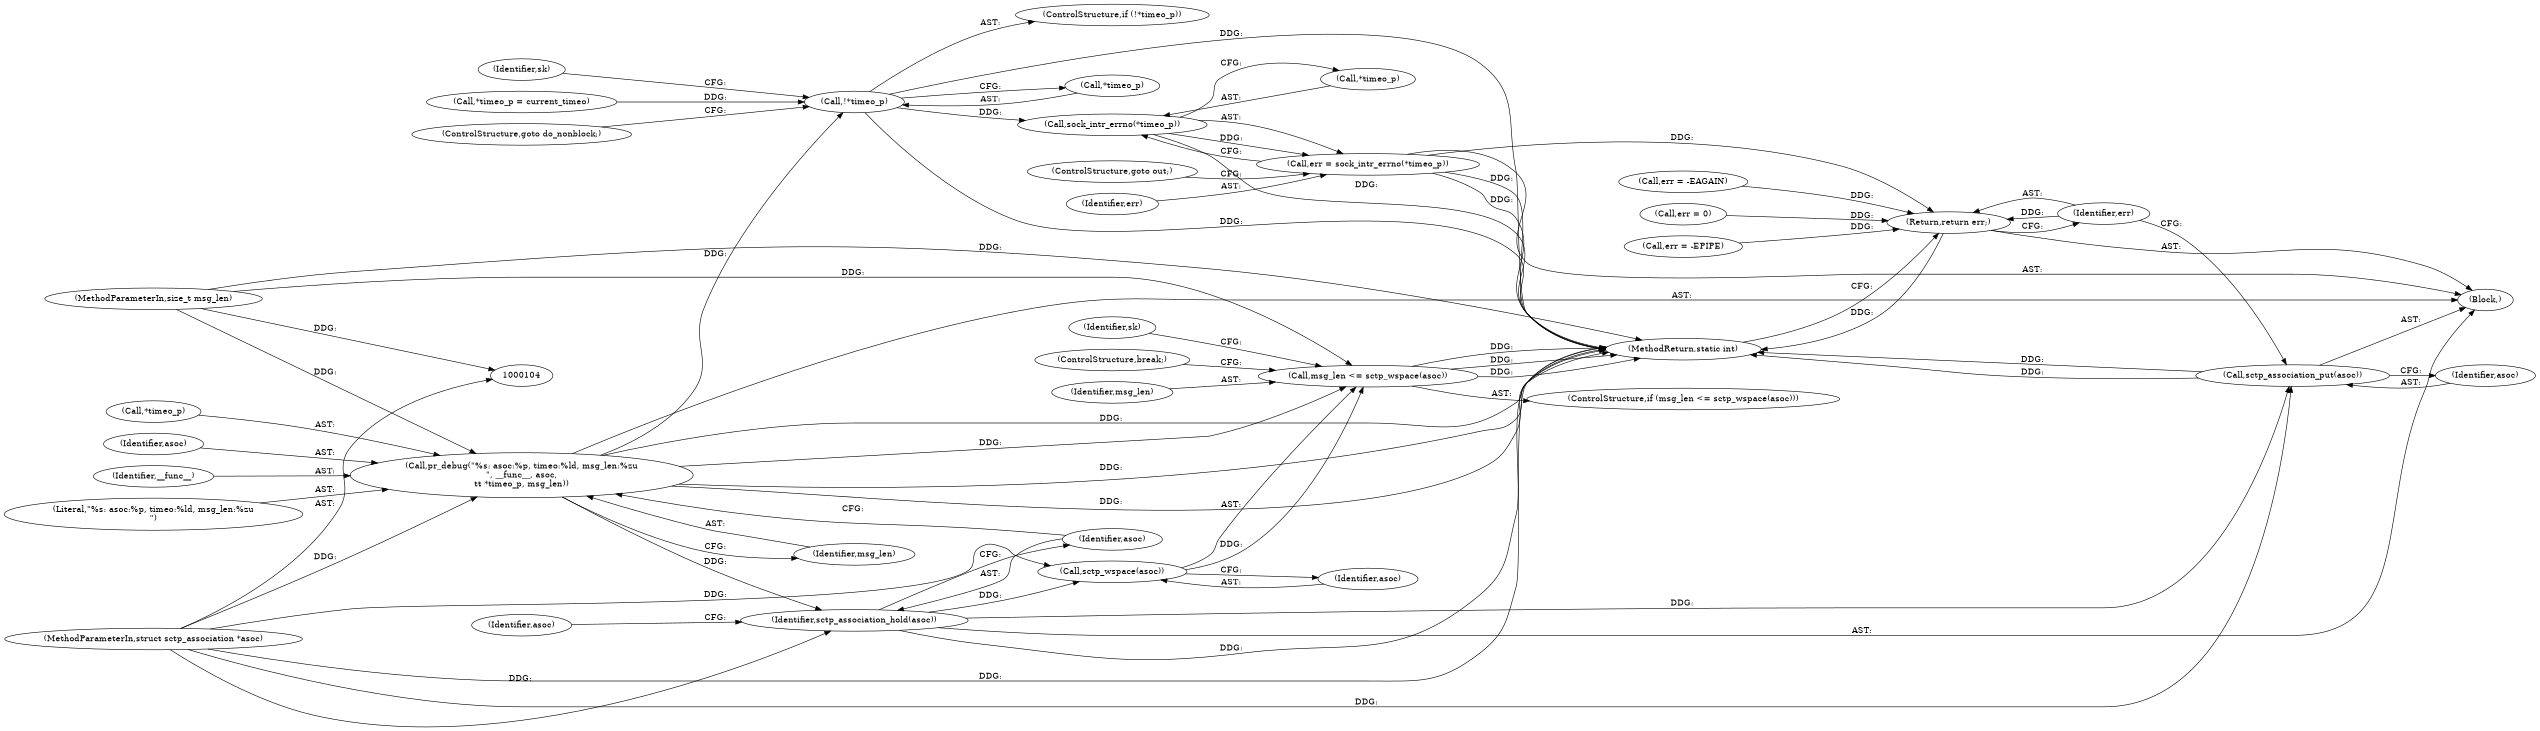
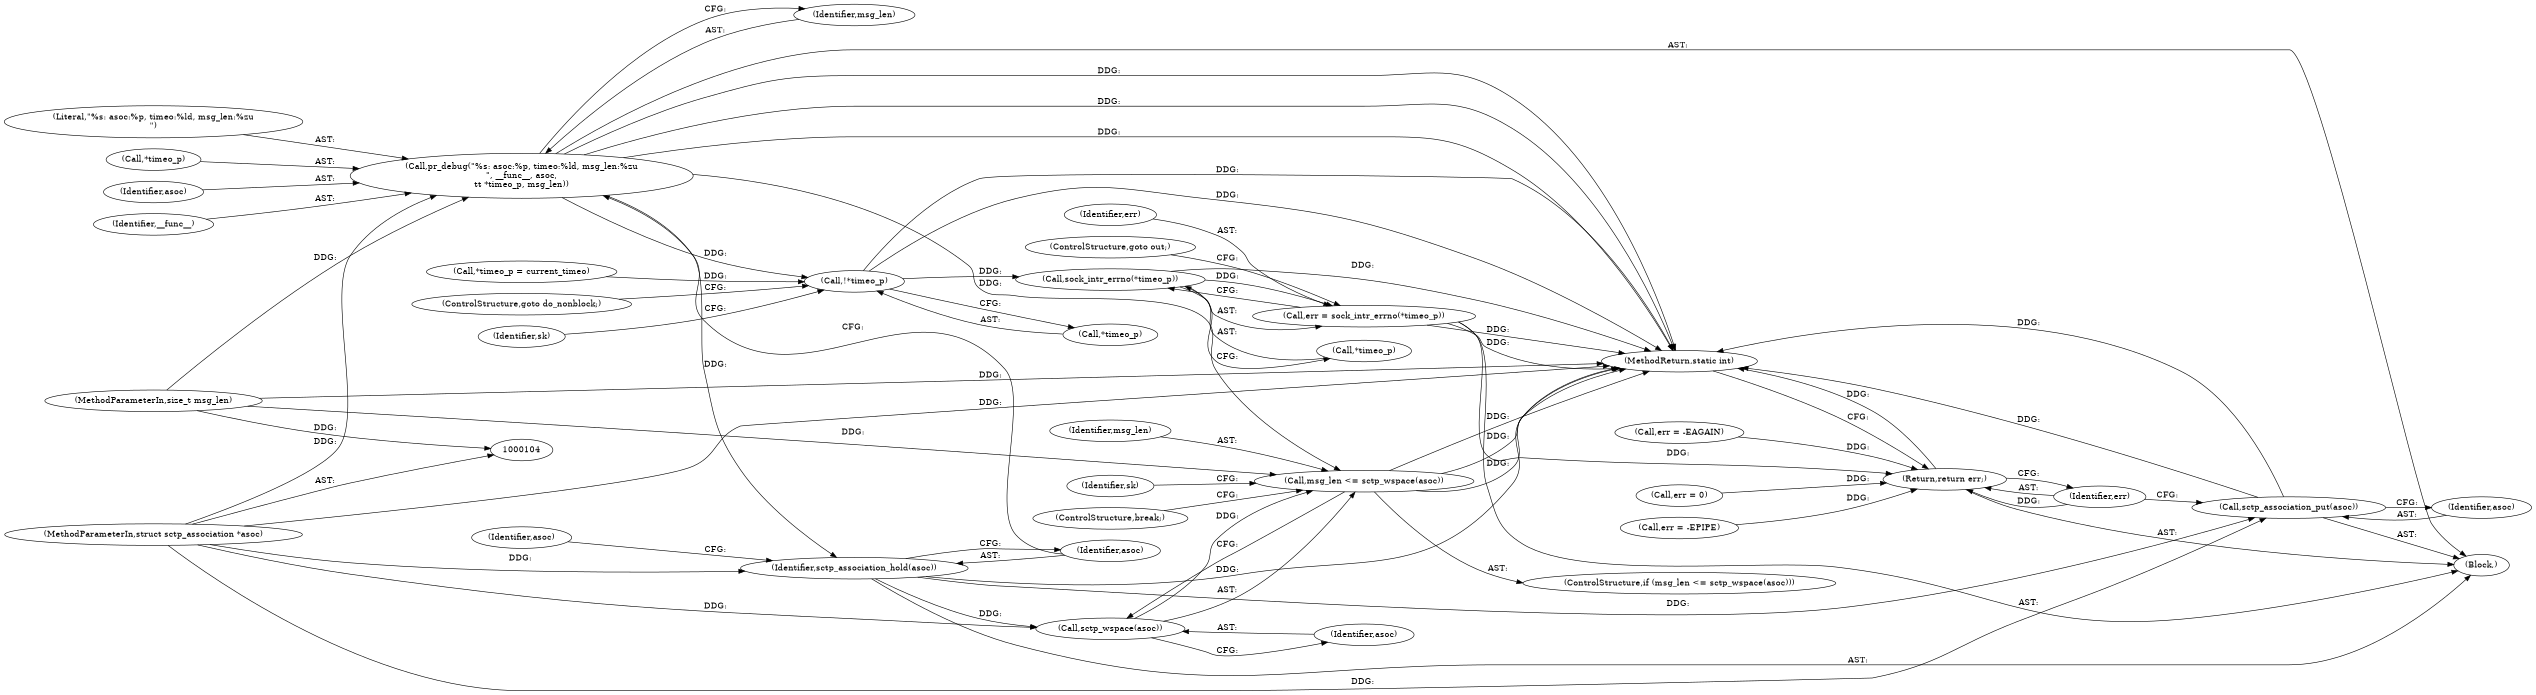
(1112, 15) -> none
none -> (1237, 551)
